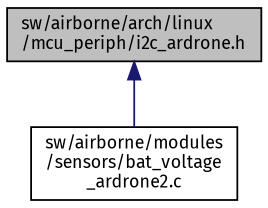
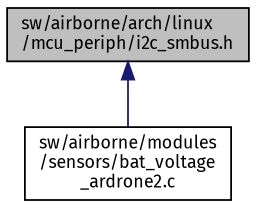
(134, 35) -> (128, 35)
